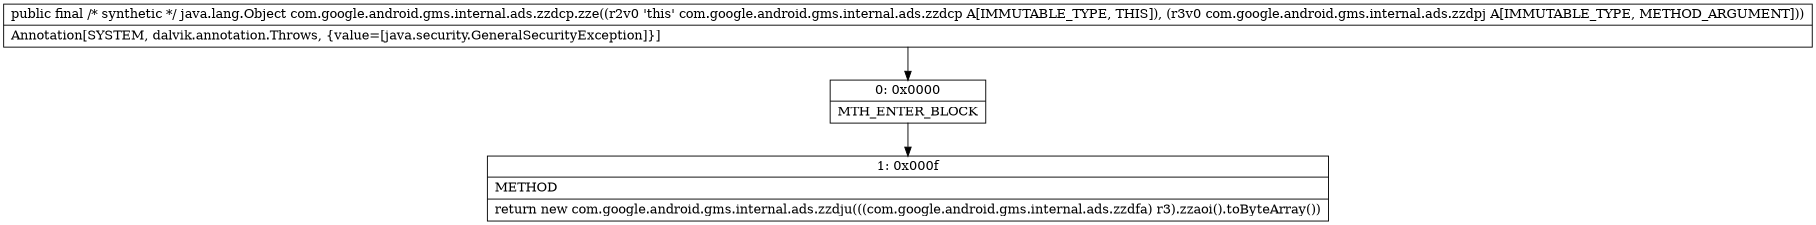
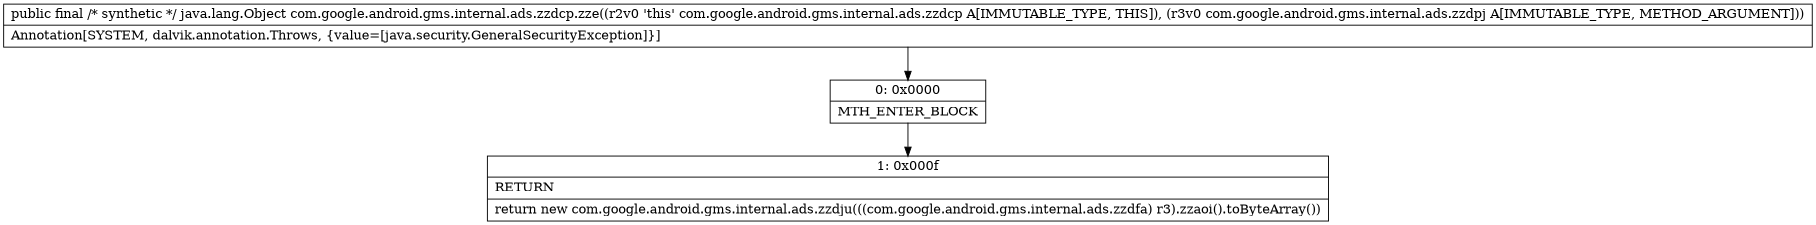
(526, 188) -> (524, 188)
